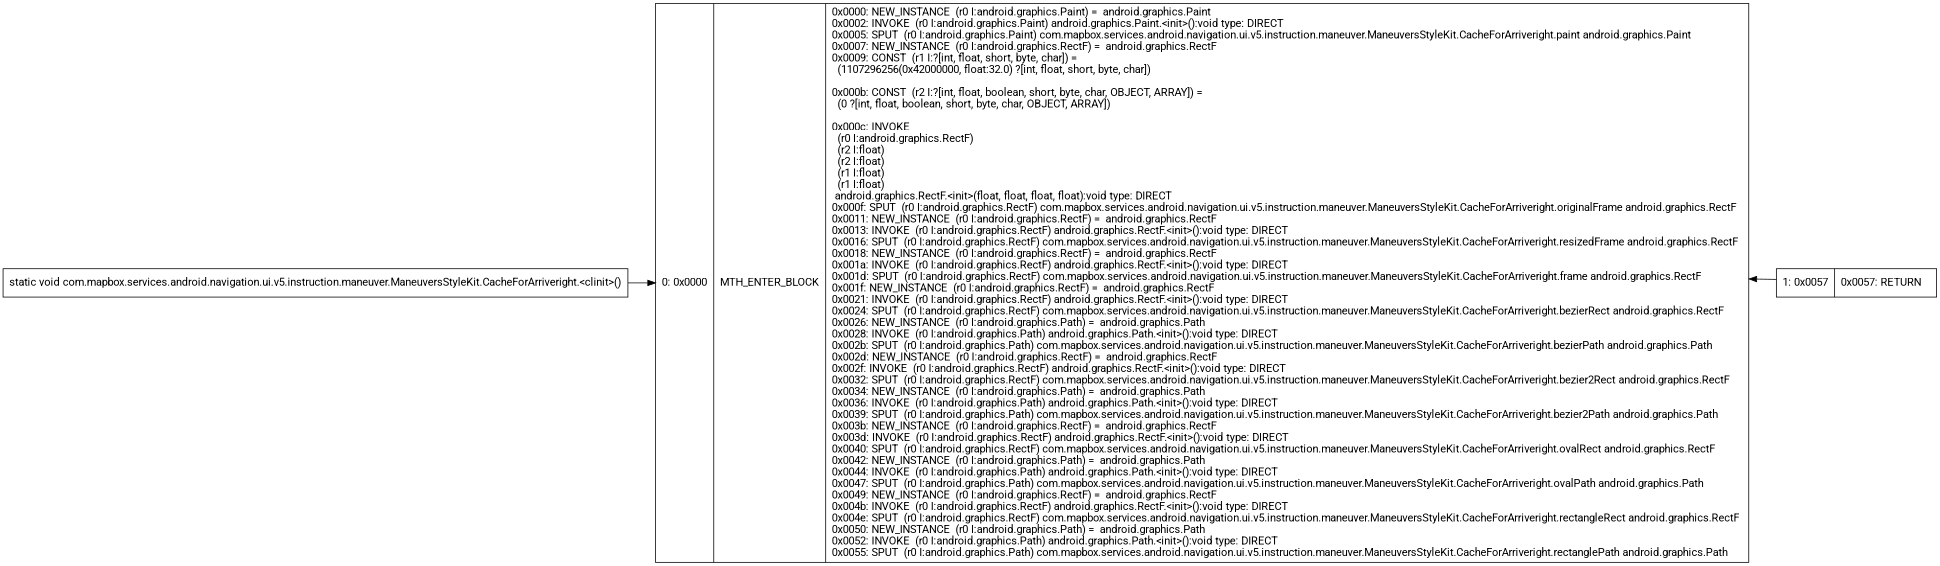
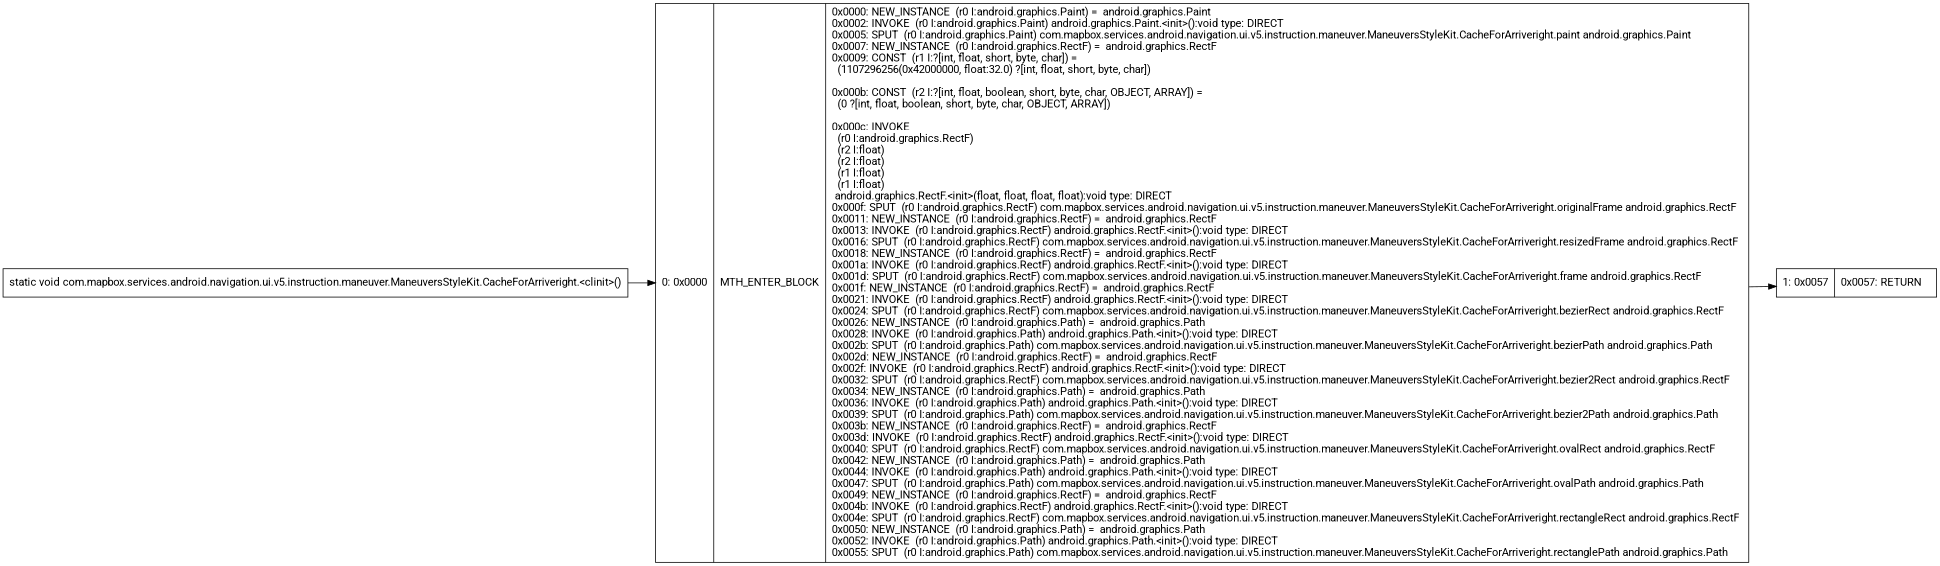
(1767, 279) -> (1759, 287)
